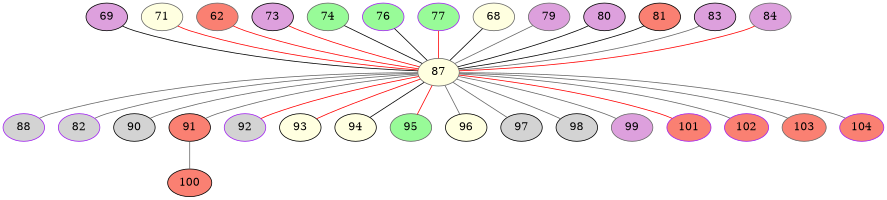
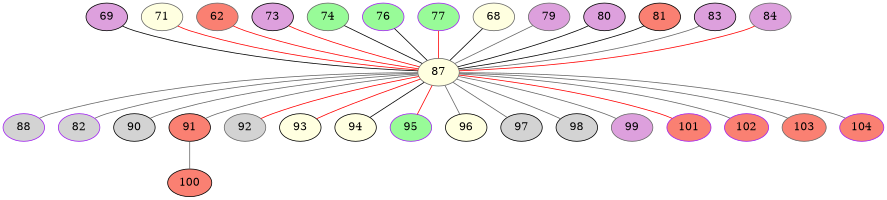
(245, 127) -> (245, 127)
(411, 127) -> (411, 127)
